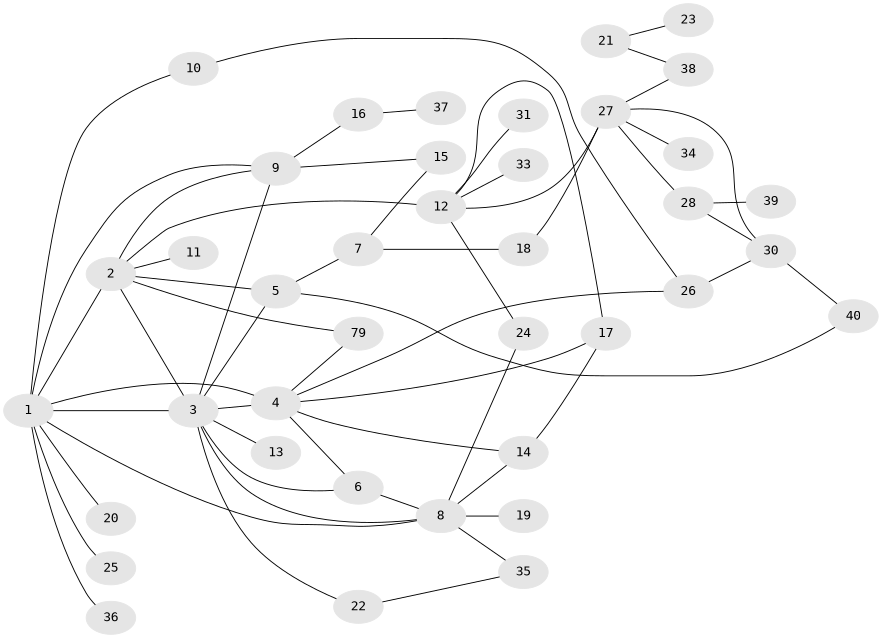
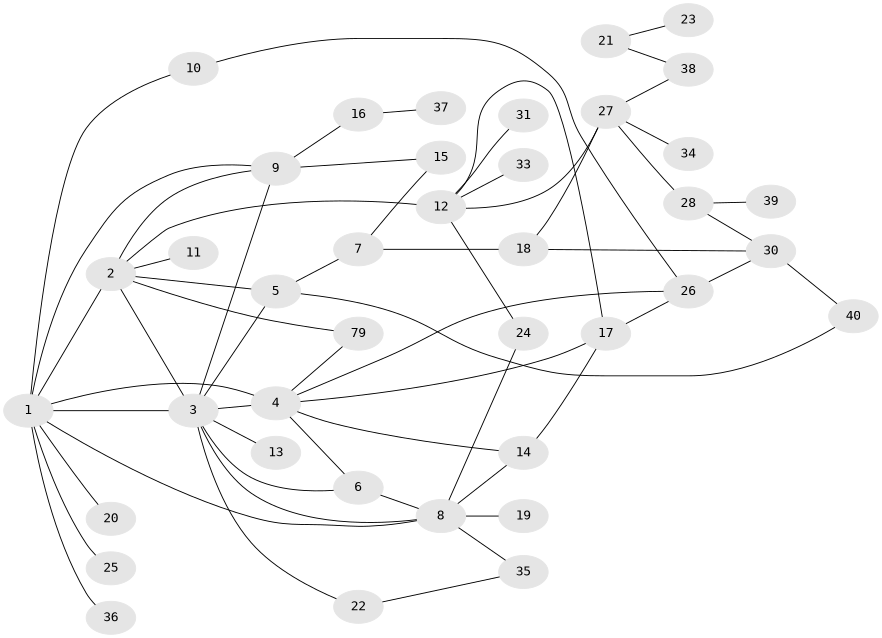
(724, 142) -> (647, 250)
none -> (647, 313)
